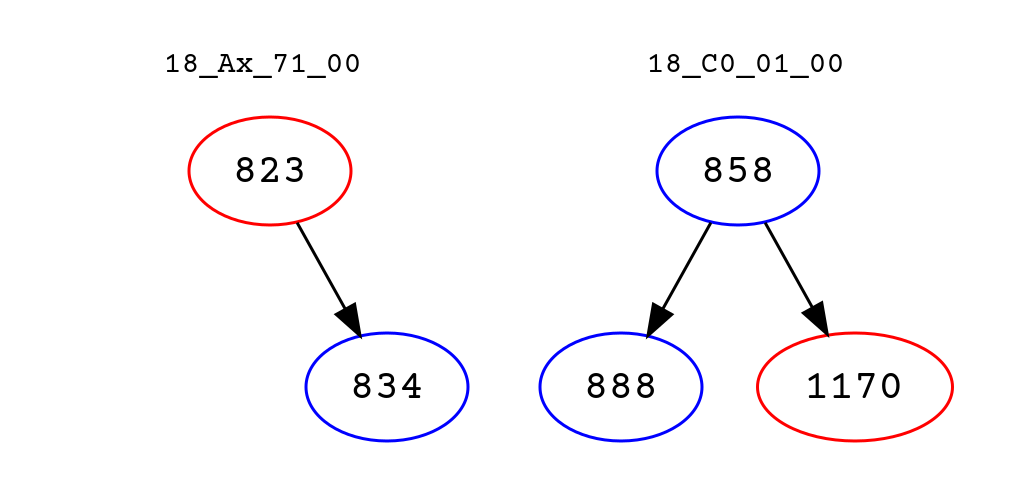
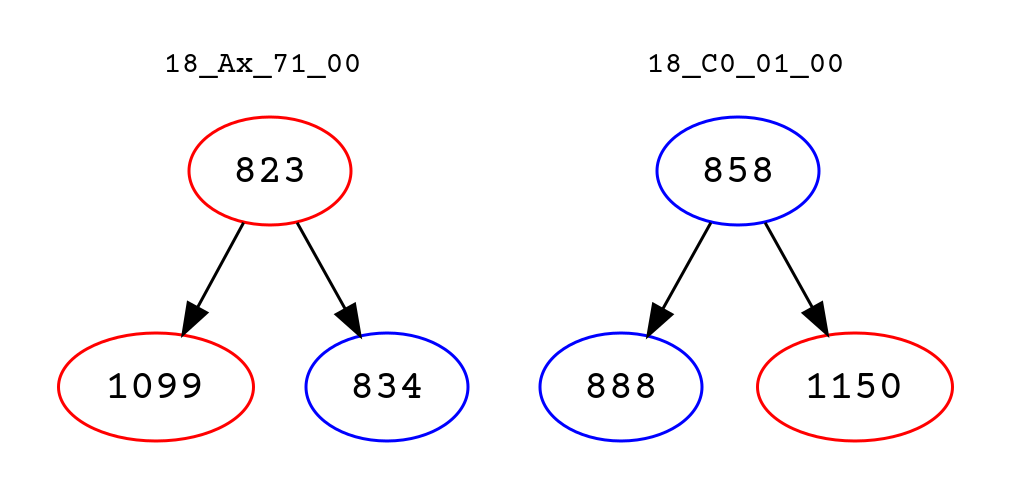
none -> (156, 387)
(855, 387) -> (855, 387)
